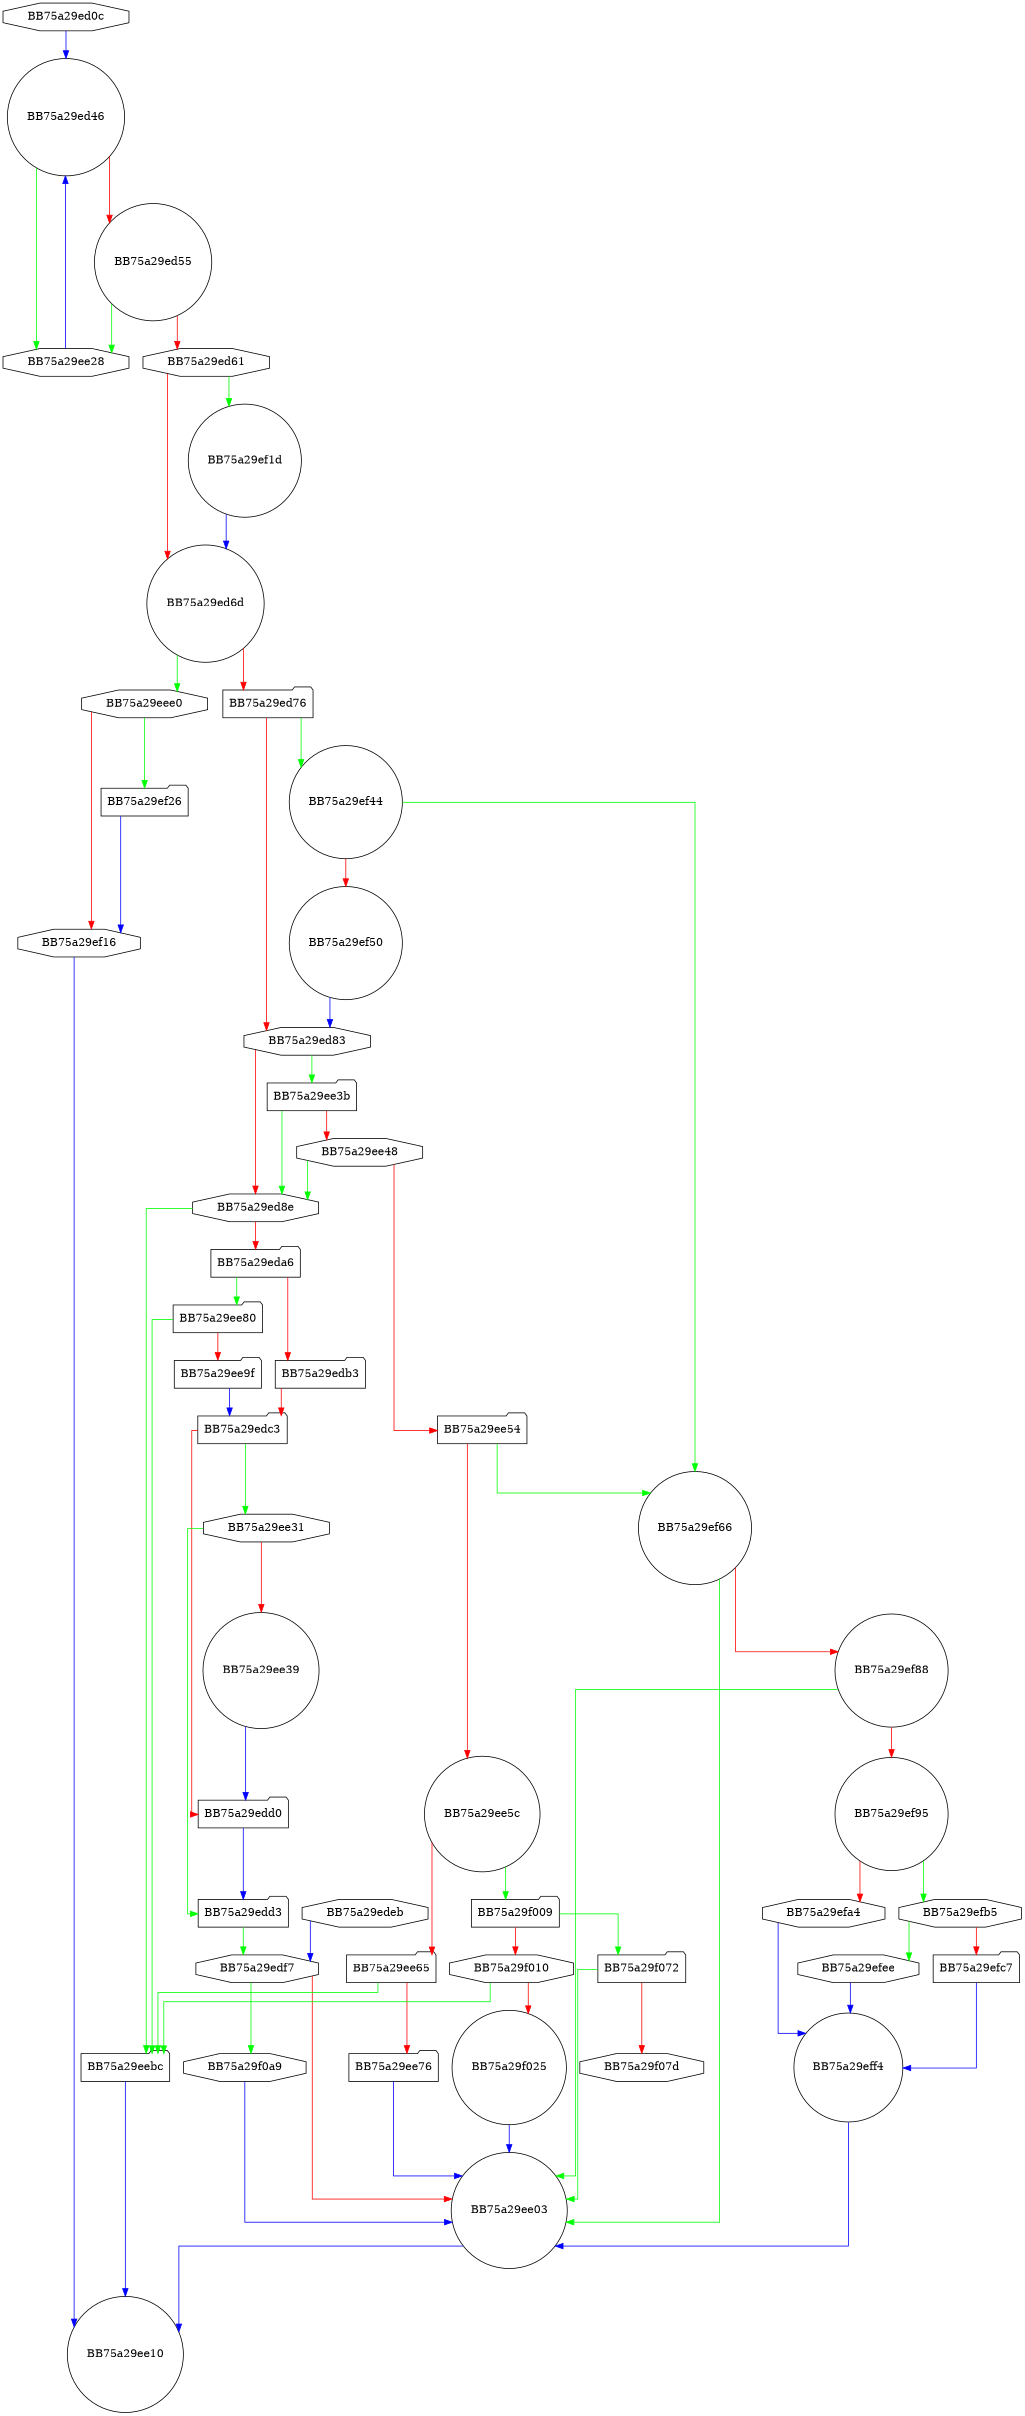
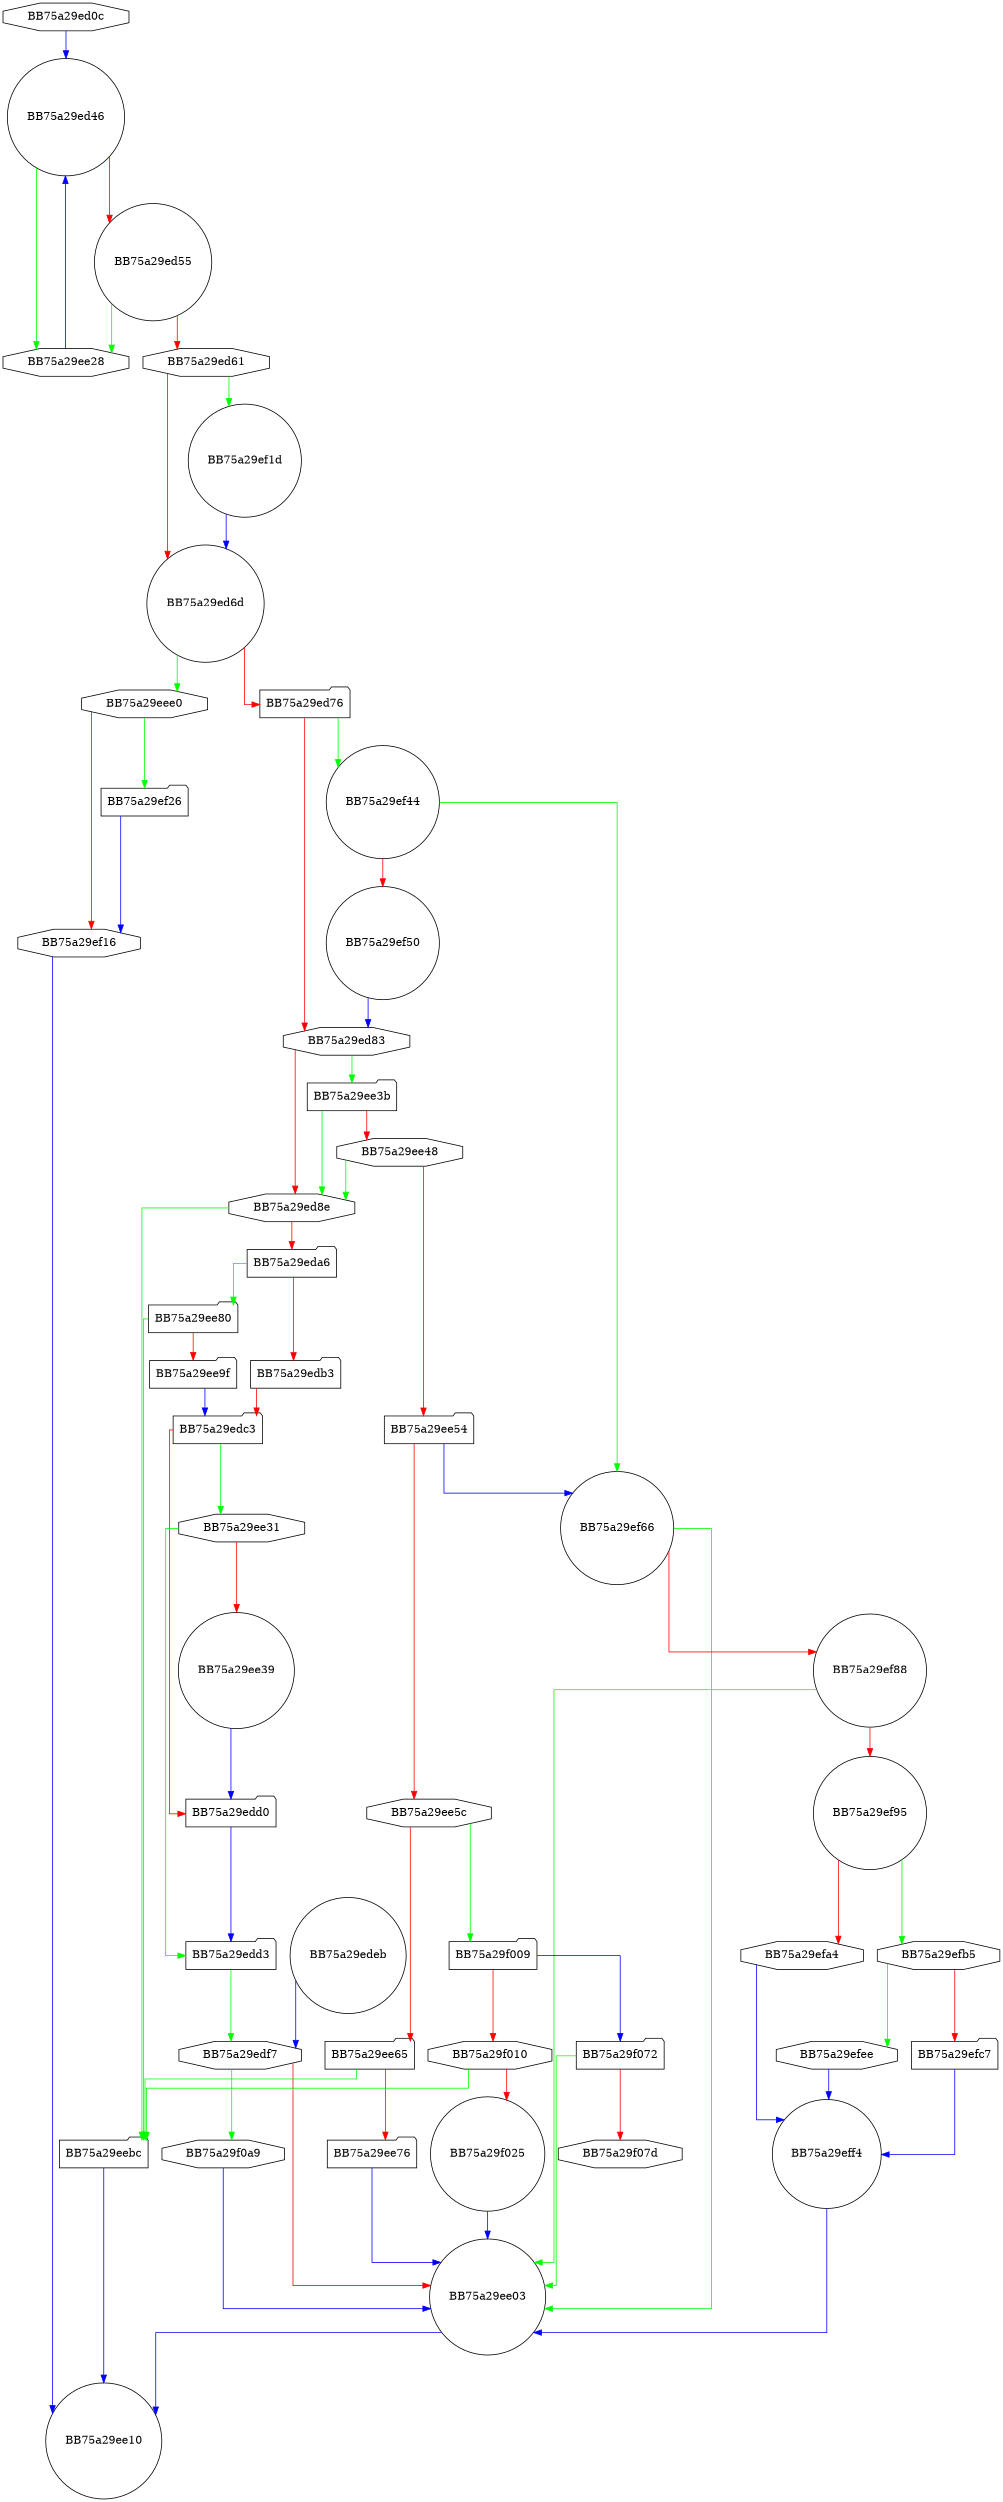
(545, 1493) -> (480, 1493)
(482, 1814) -> (429, 1813)
(365, 1913) -> (348, 1955)
(605, 1914) -> (618, 1956)
